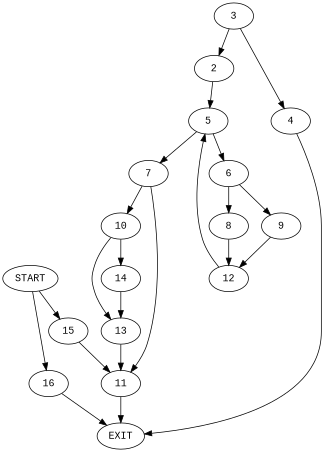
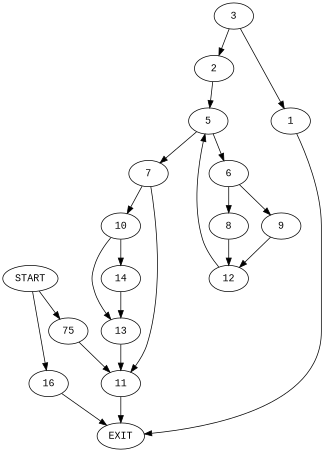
(291, 121) -> (291, 121)
(68, 331) -> (68, 331)
